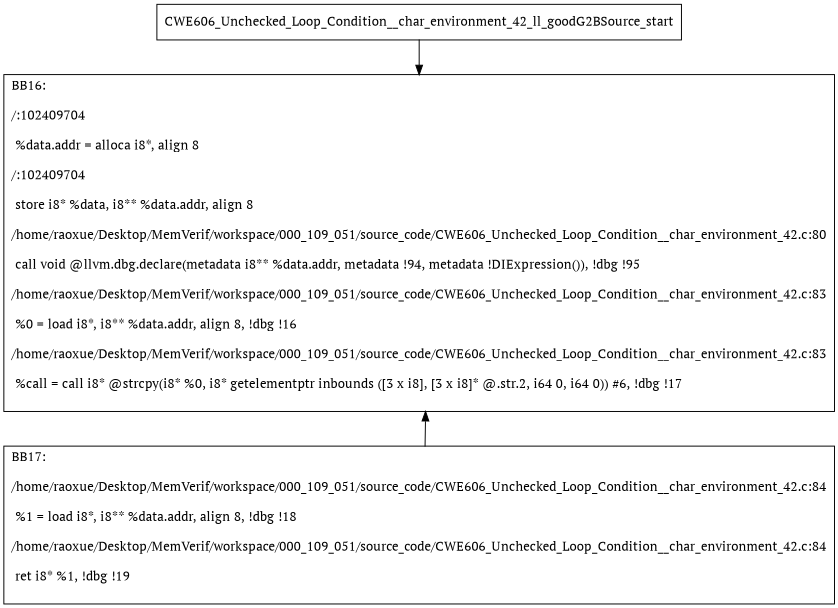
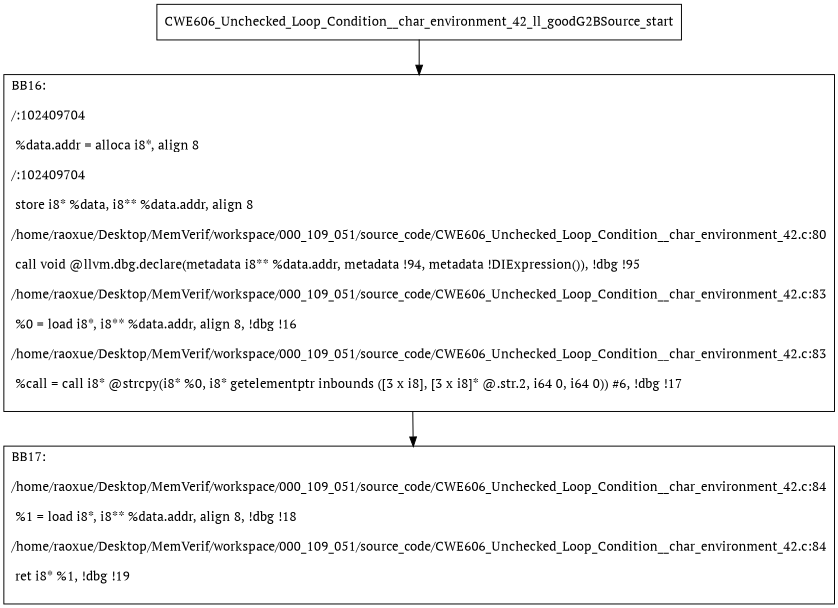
(425, 434) -> (413, 424)
